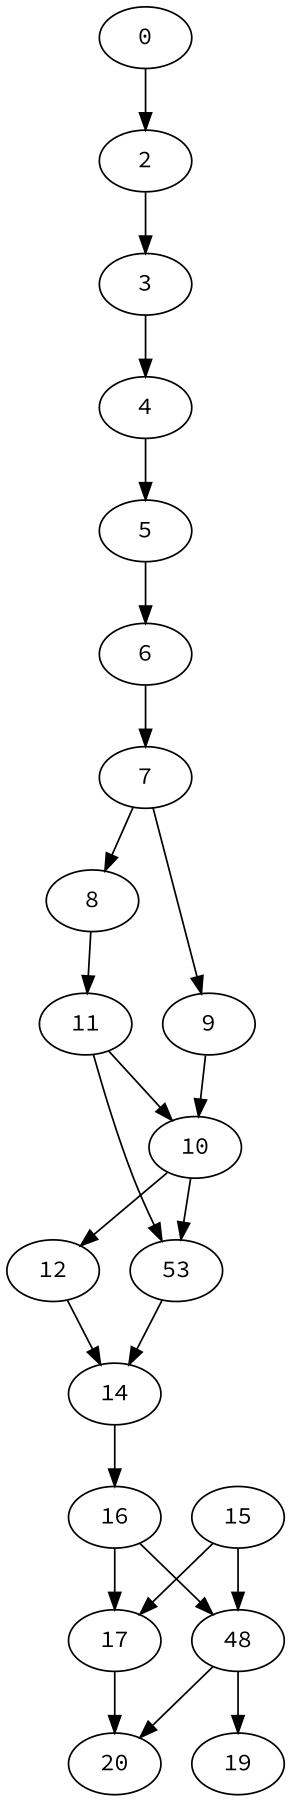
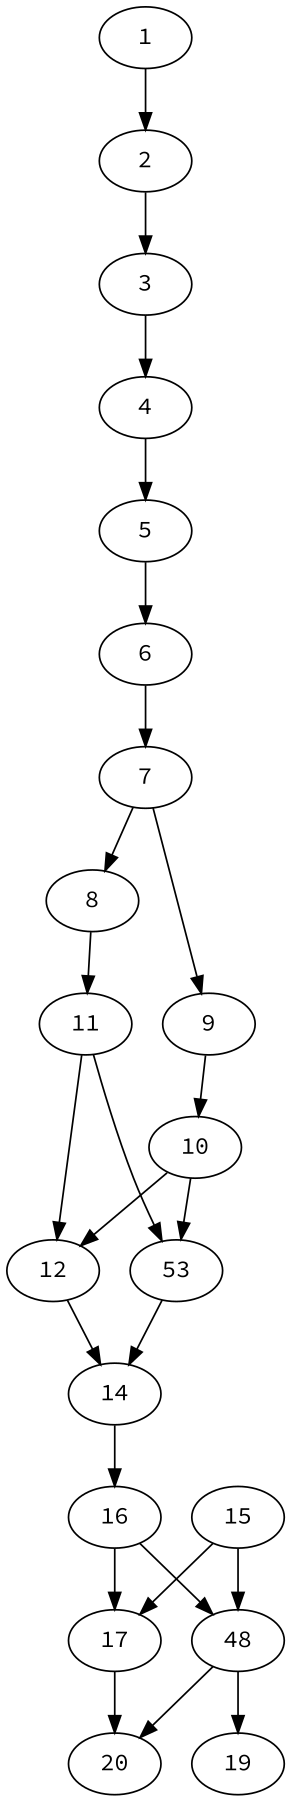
(146, 38) -> (146, 38)
(135, 1079) -> (71, 1139)
